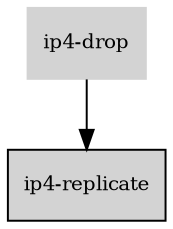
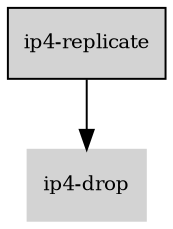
(87, 105) -> (87, 105)
